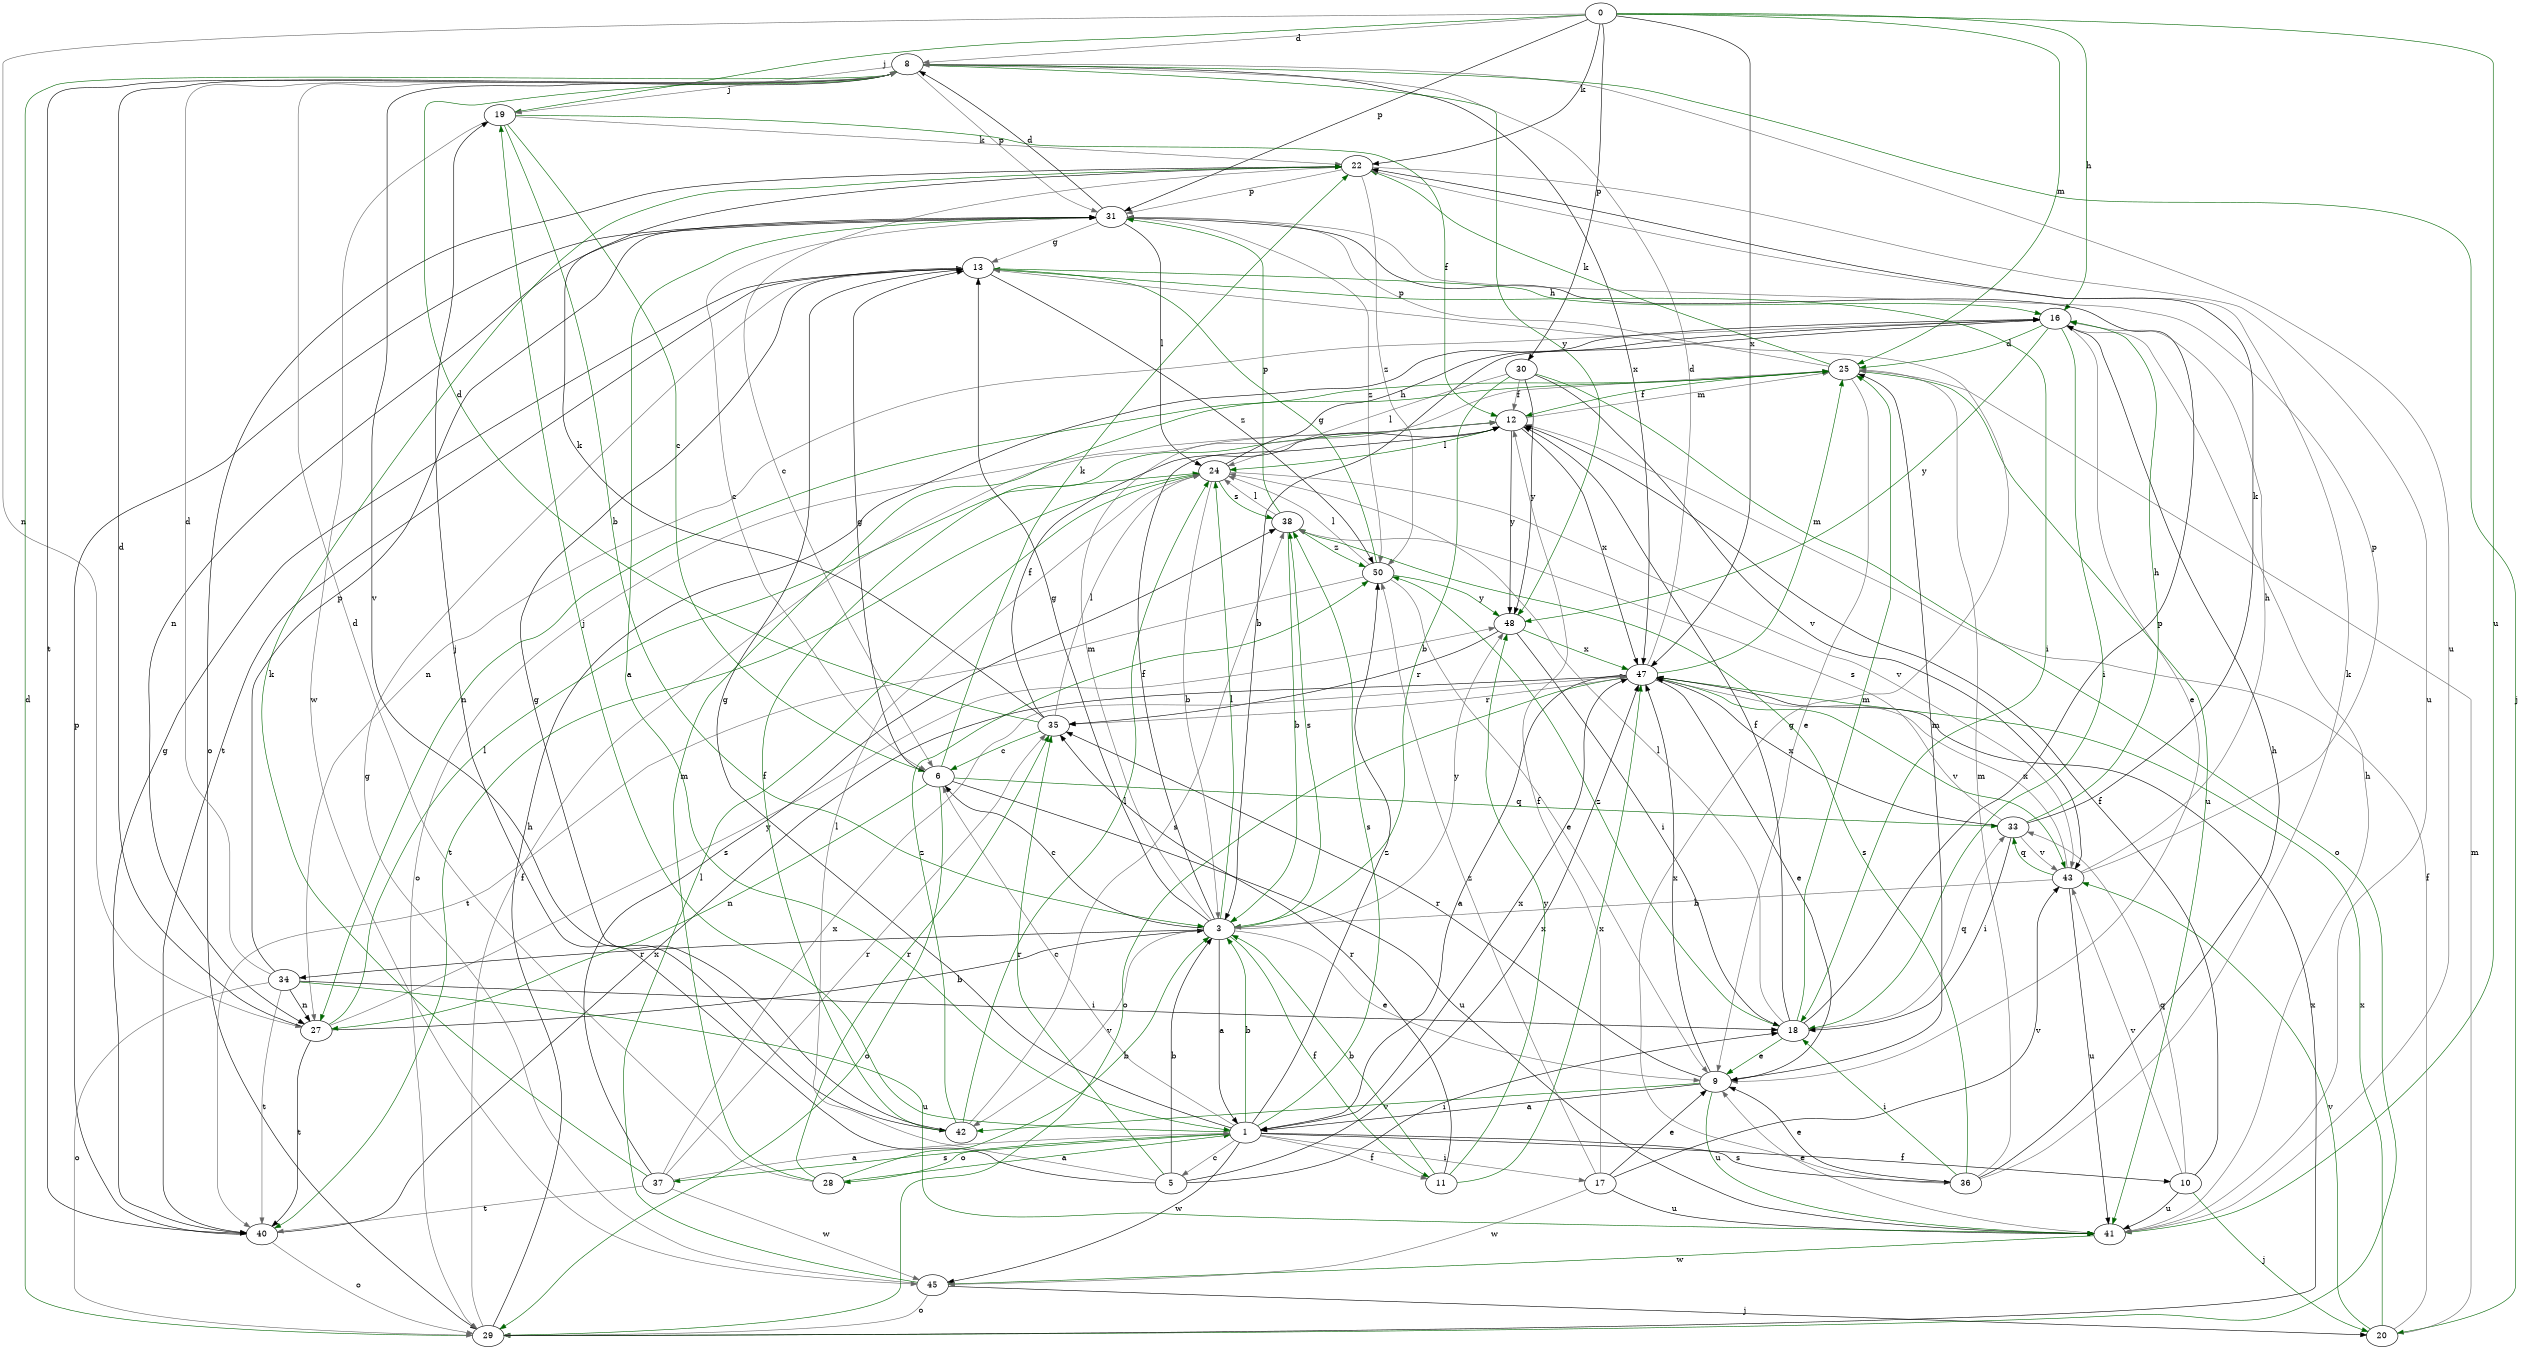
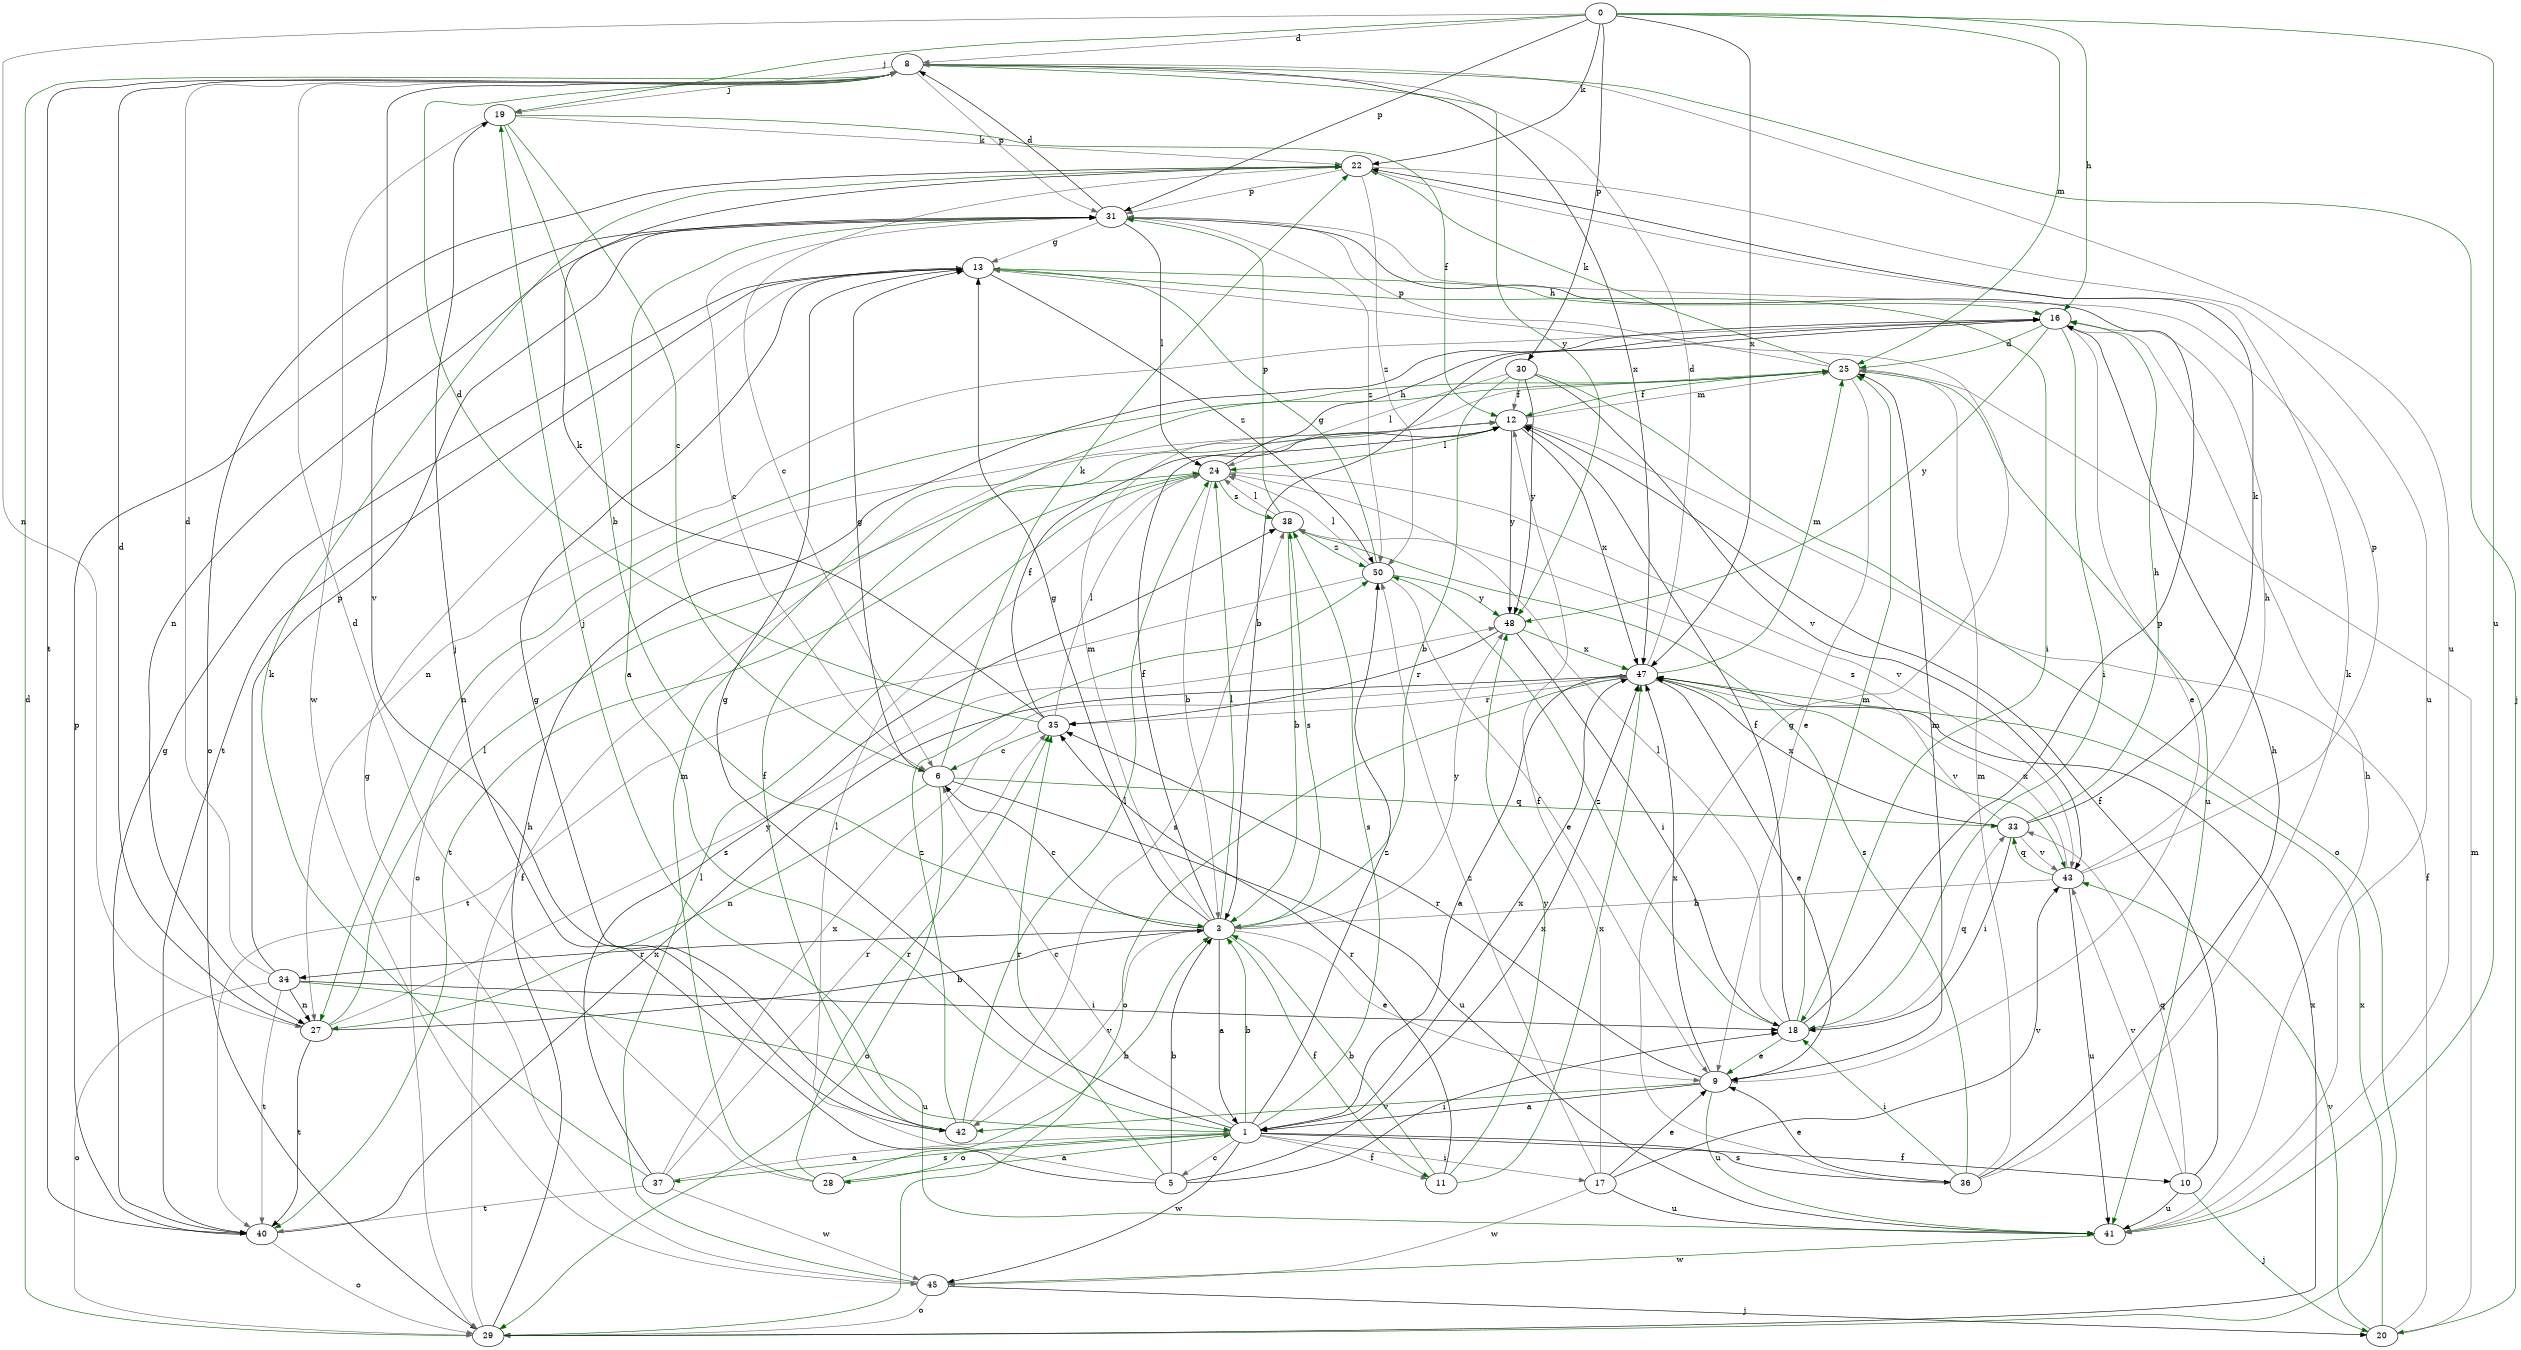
(1895, 1200) -> none
